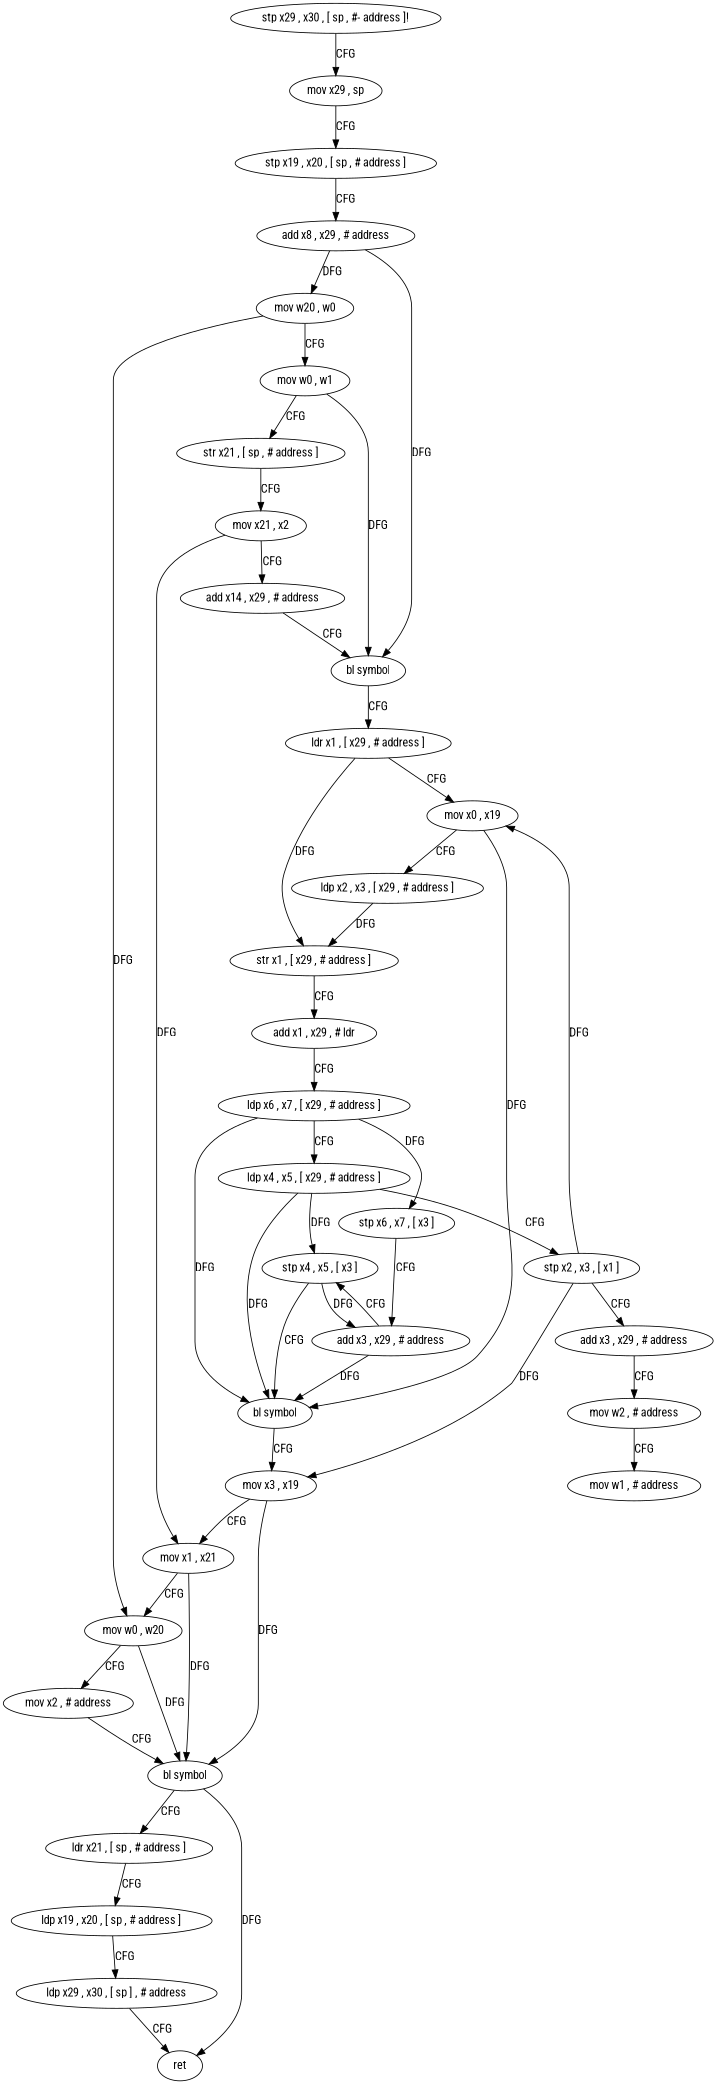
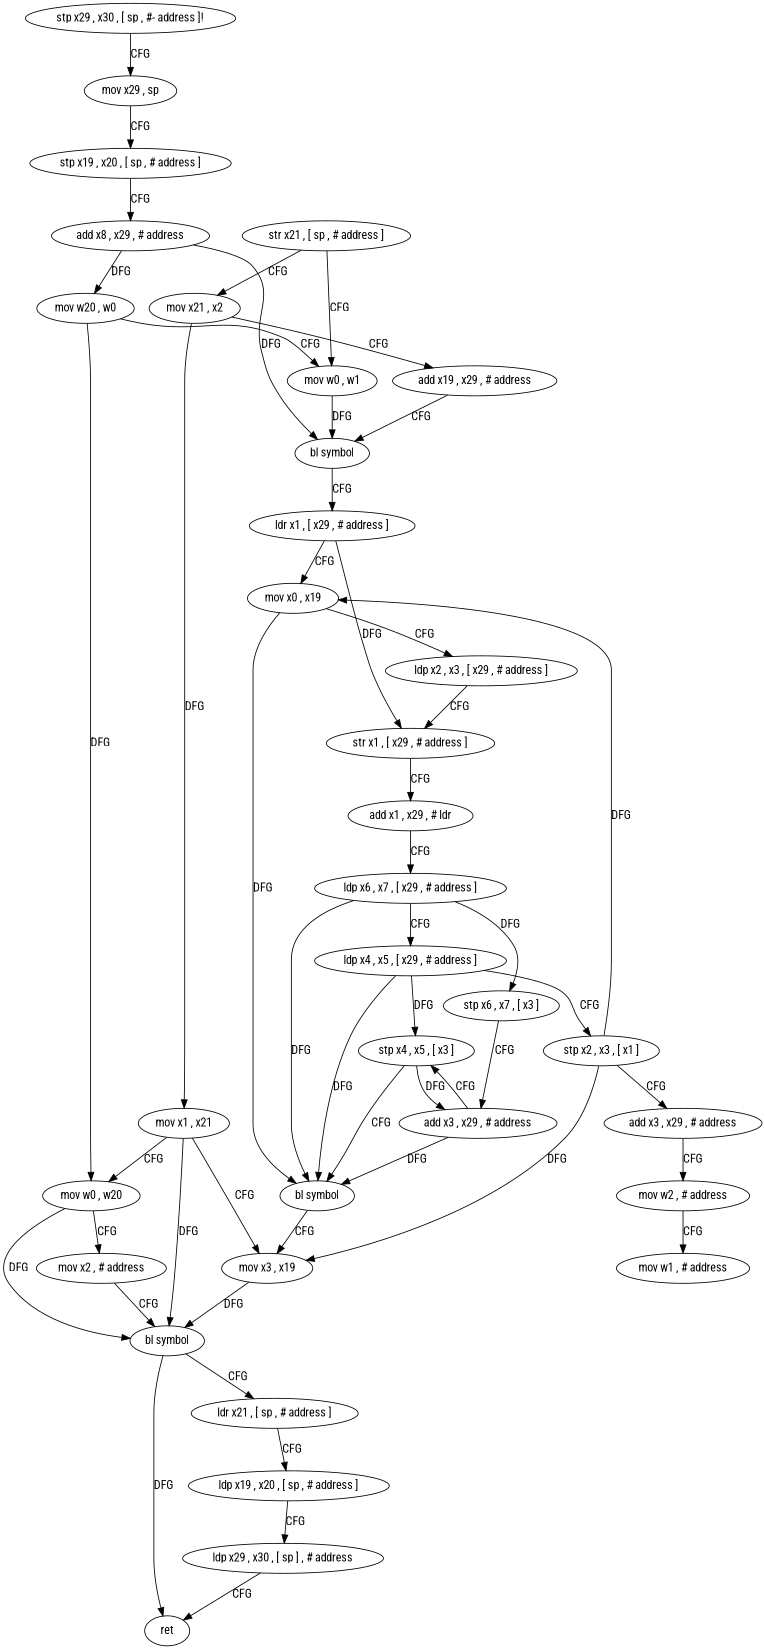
(285, 413) -> (329, 304)
(262, 598) -> (475, 381)
(366, 925) -> (460, 707)
(226, 1516) -> (224, 1192)
